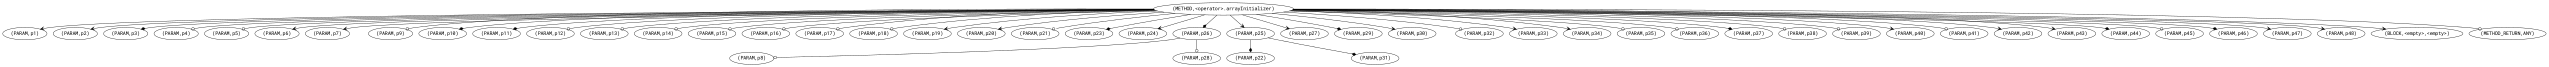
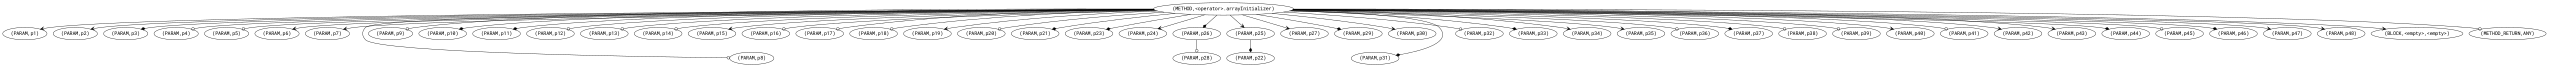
(1408, 17) -> (1419, 18)
(859, 19) -> (859, 19)
(1082, 19) -> (1082, 19)
(1116, 20) -> (1116, 20)
(1513, 20) -> (1513, 20)
(1310, 46) -> (1420, 20)
(979, 52) -> (378, 43)
